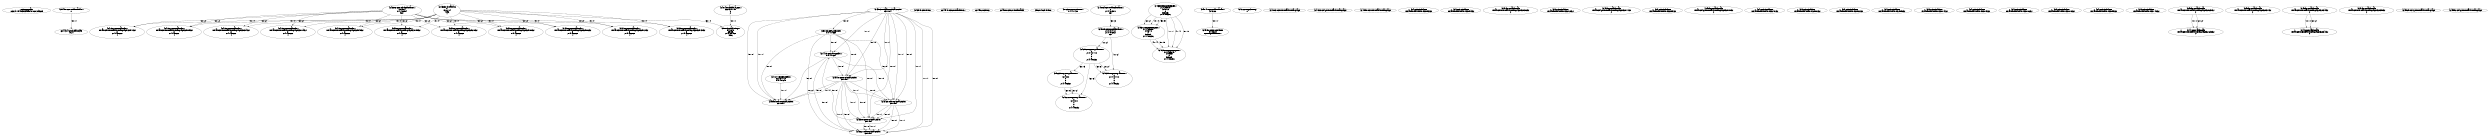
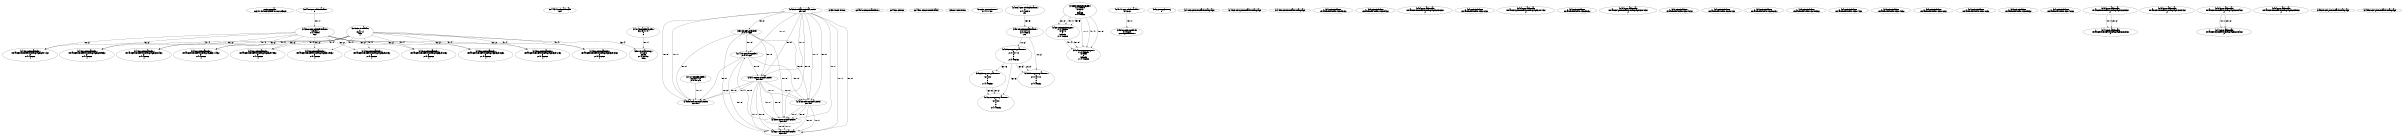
(71, 21) -> (315, 19)
